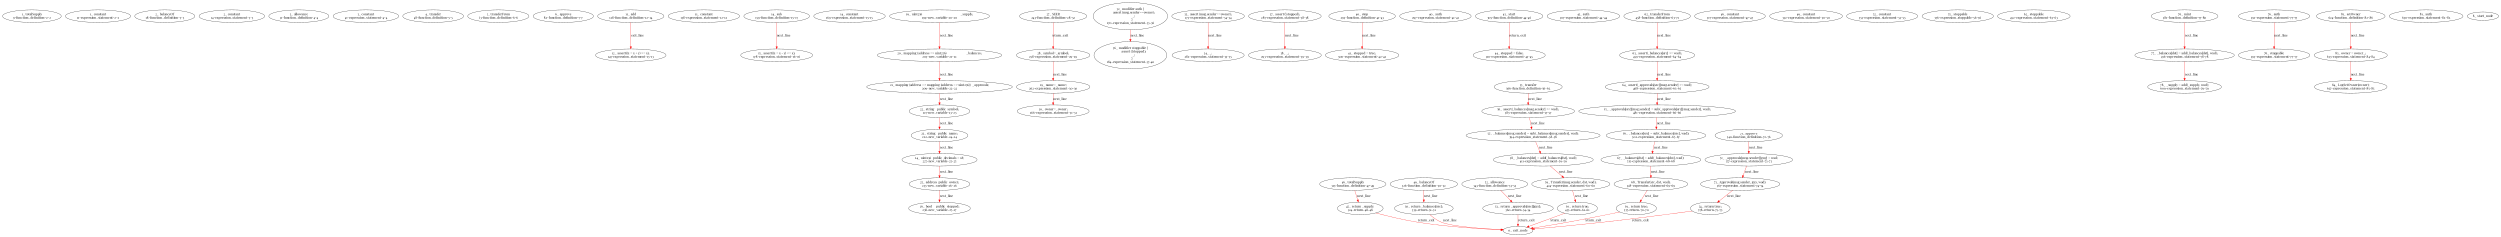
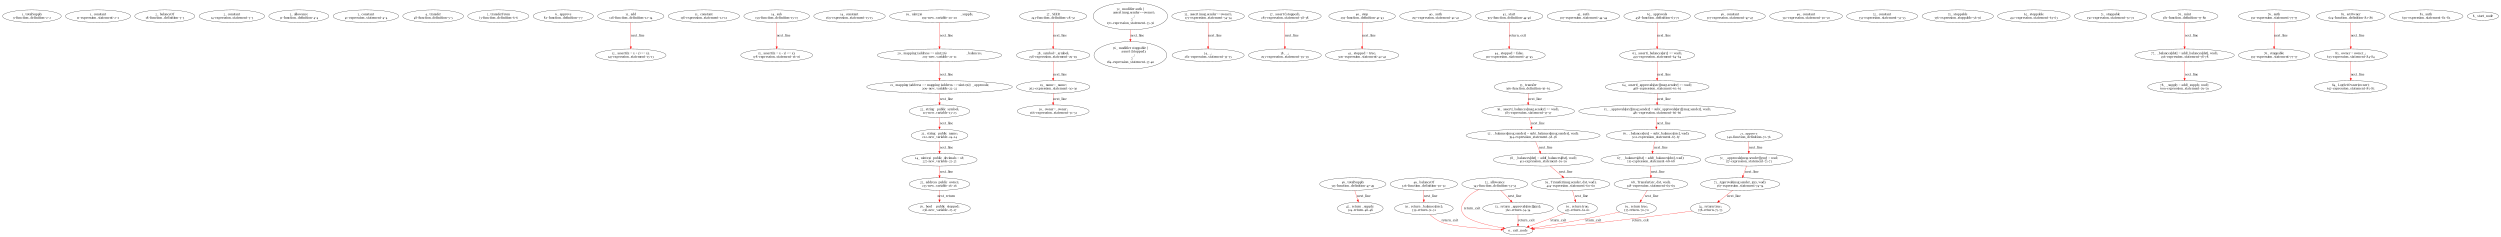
(1657, 16) -> (1657, 16)
none -> (2111, 16)
(638, 36) -> (638, 36)
(1060, 36) -> (1060, 36)
(946, 196) -> (946, 196)
(1450, 221) -> (1450, 221)
(1438, 225) -> (1467, 217)
